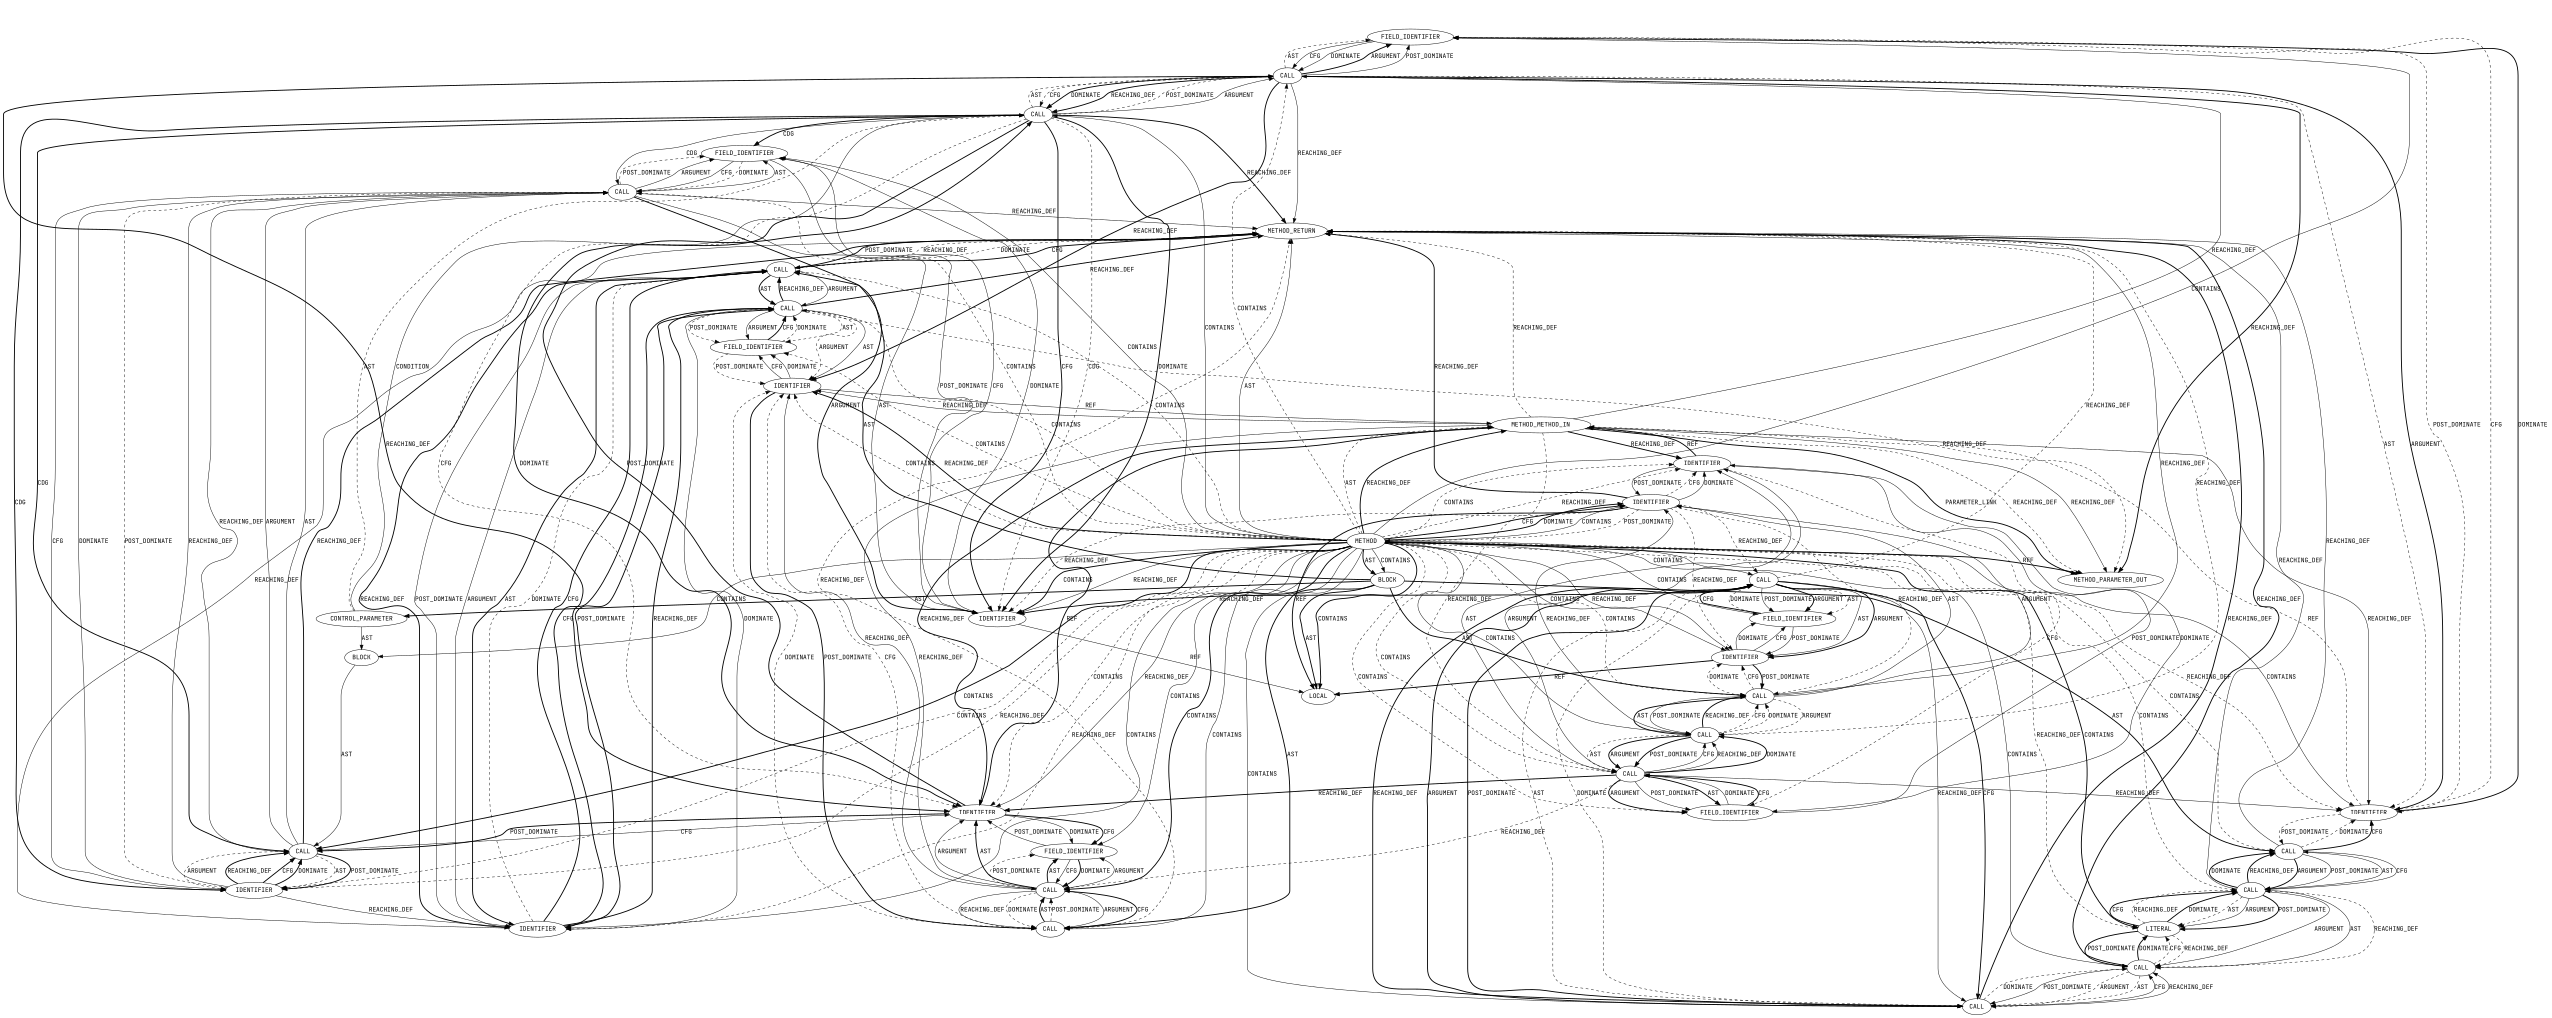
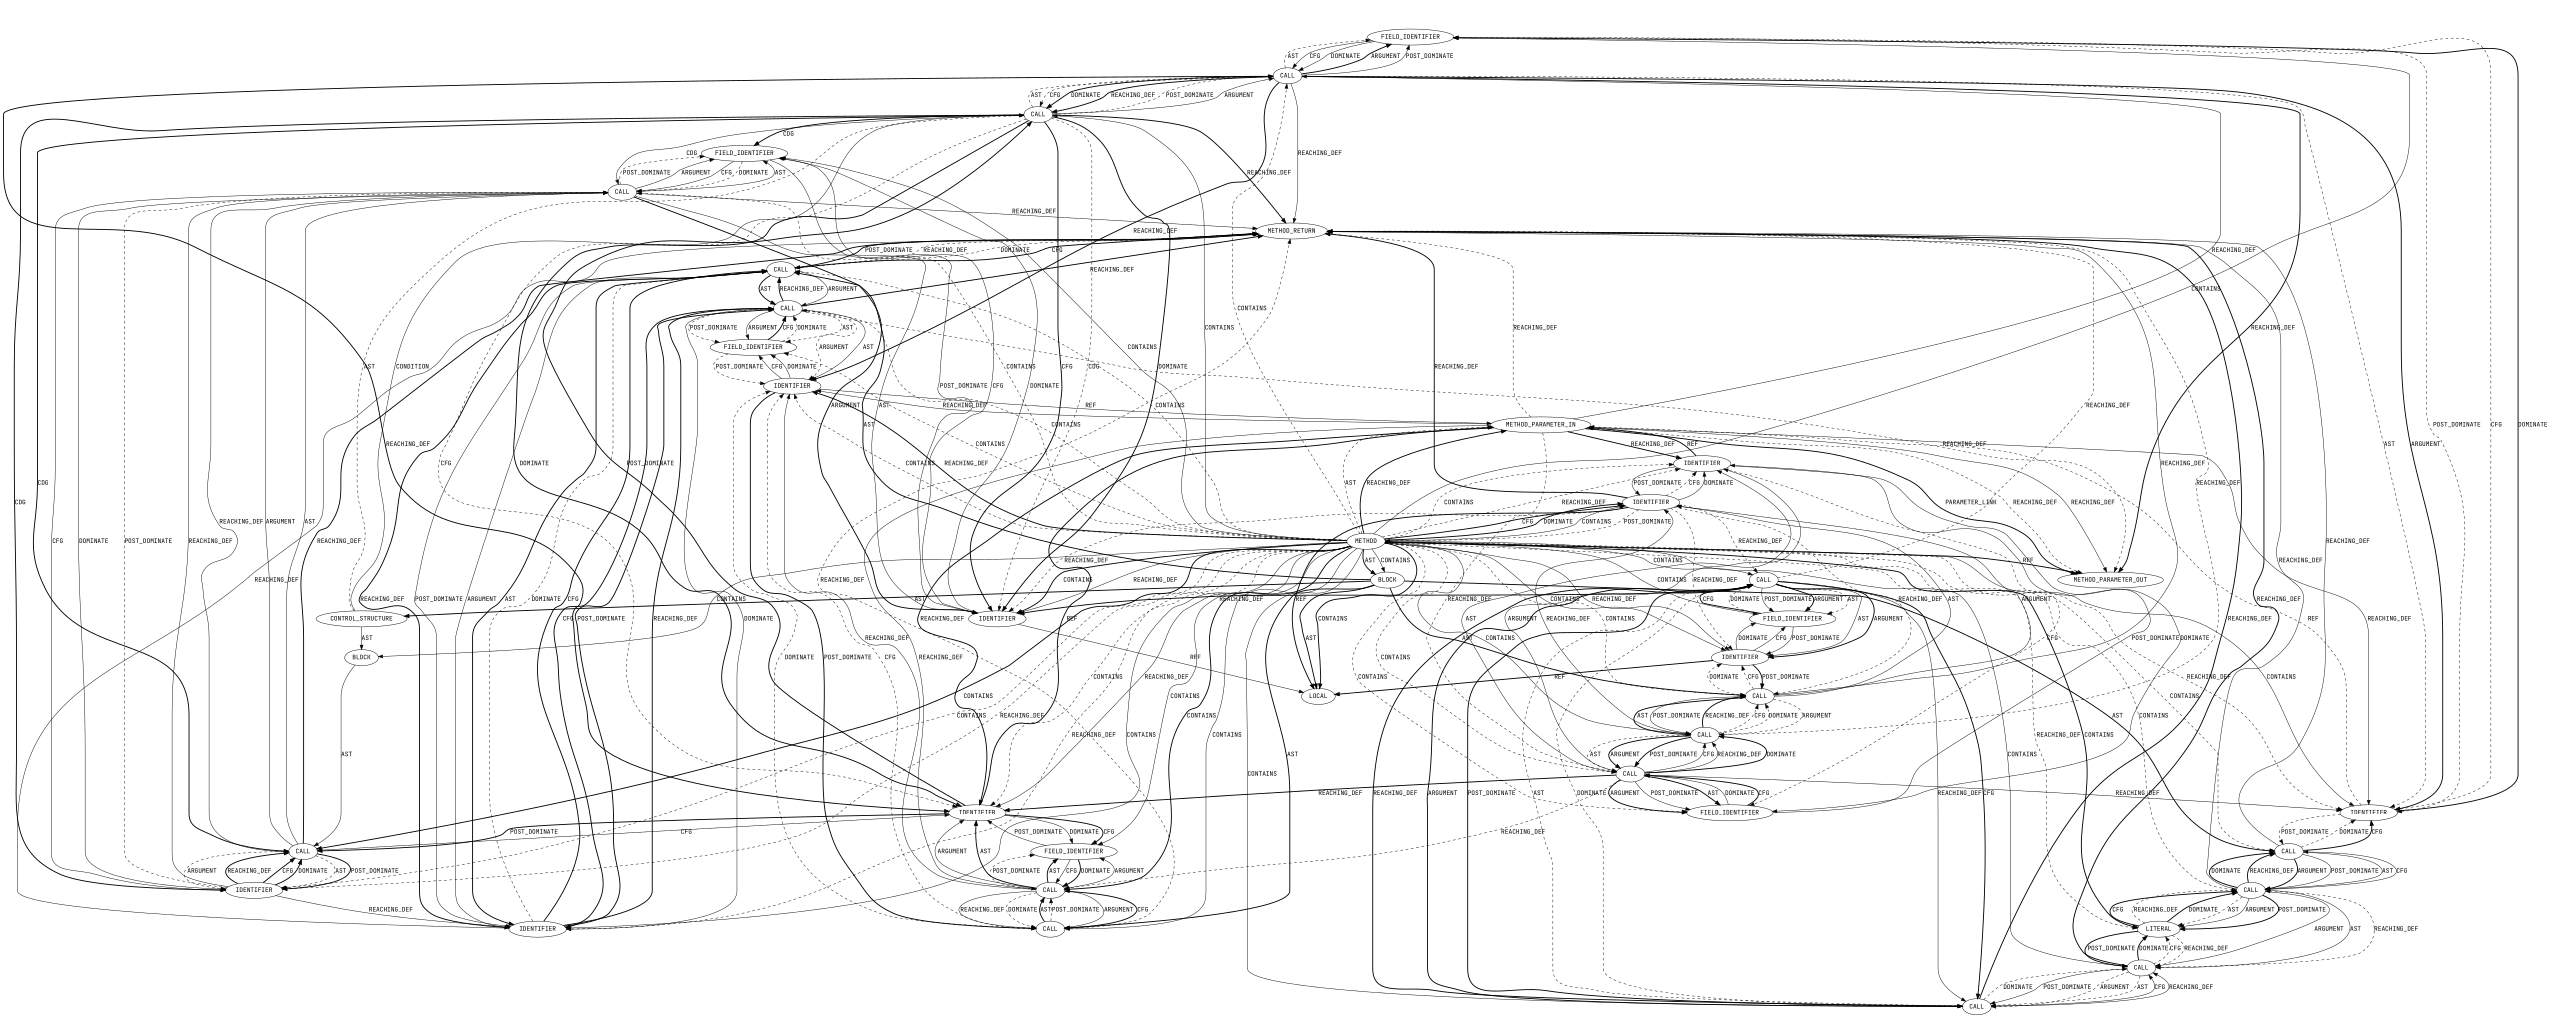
(1541, 425) -> (1541, 425)
(1239, 430) -> none
(362, 619) -> (362, 619)
